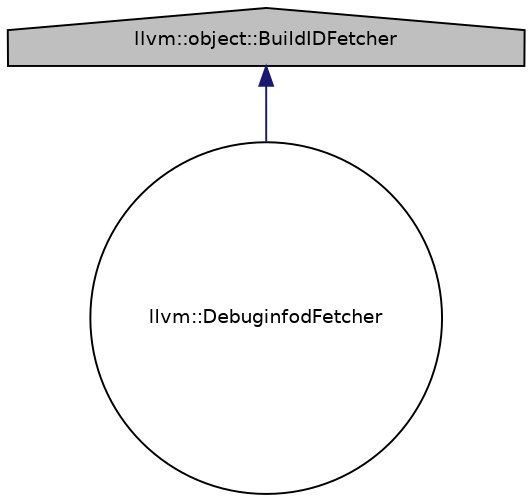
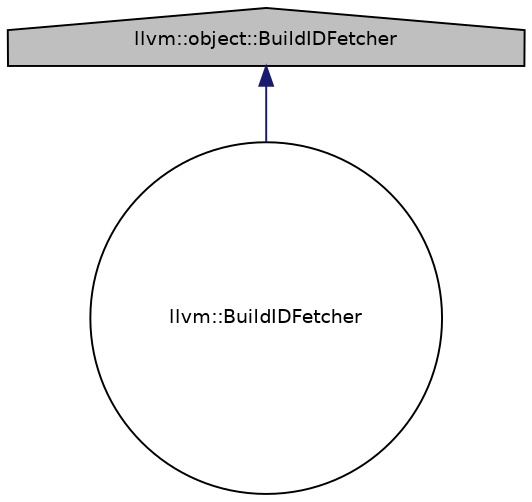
(266, 318) -> (266, 318)
